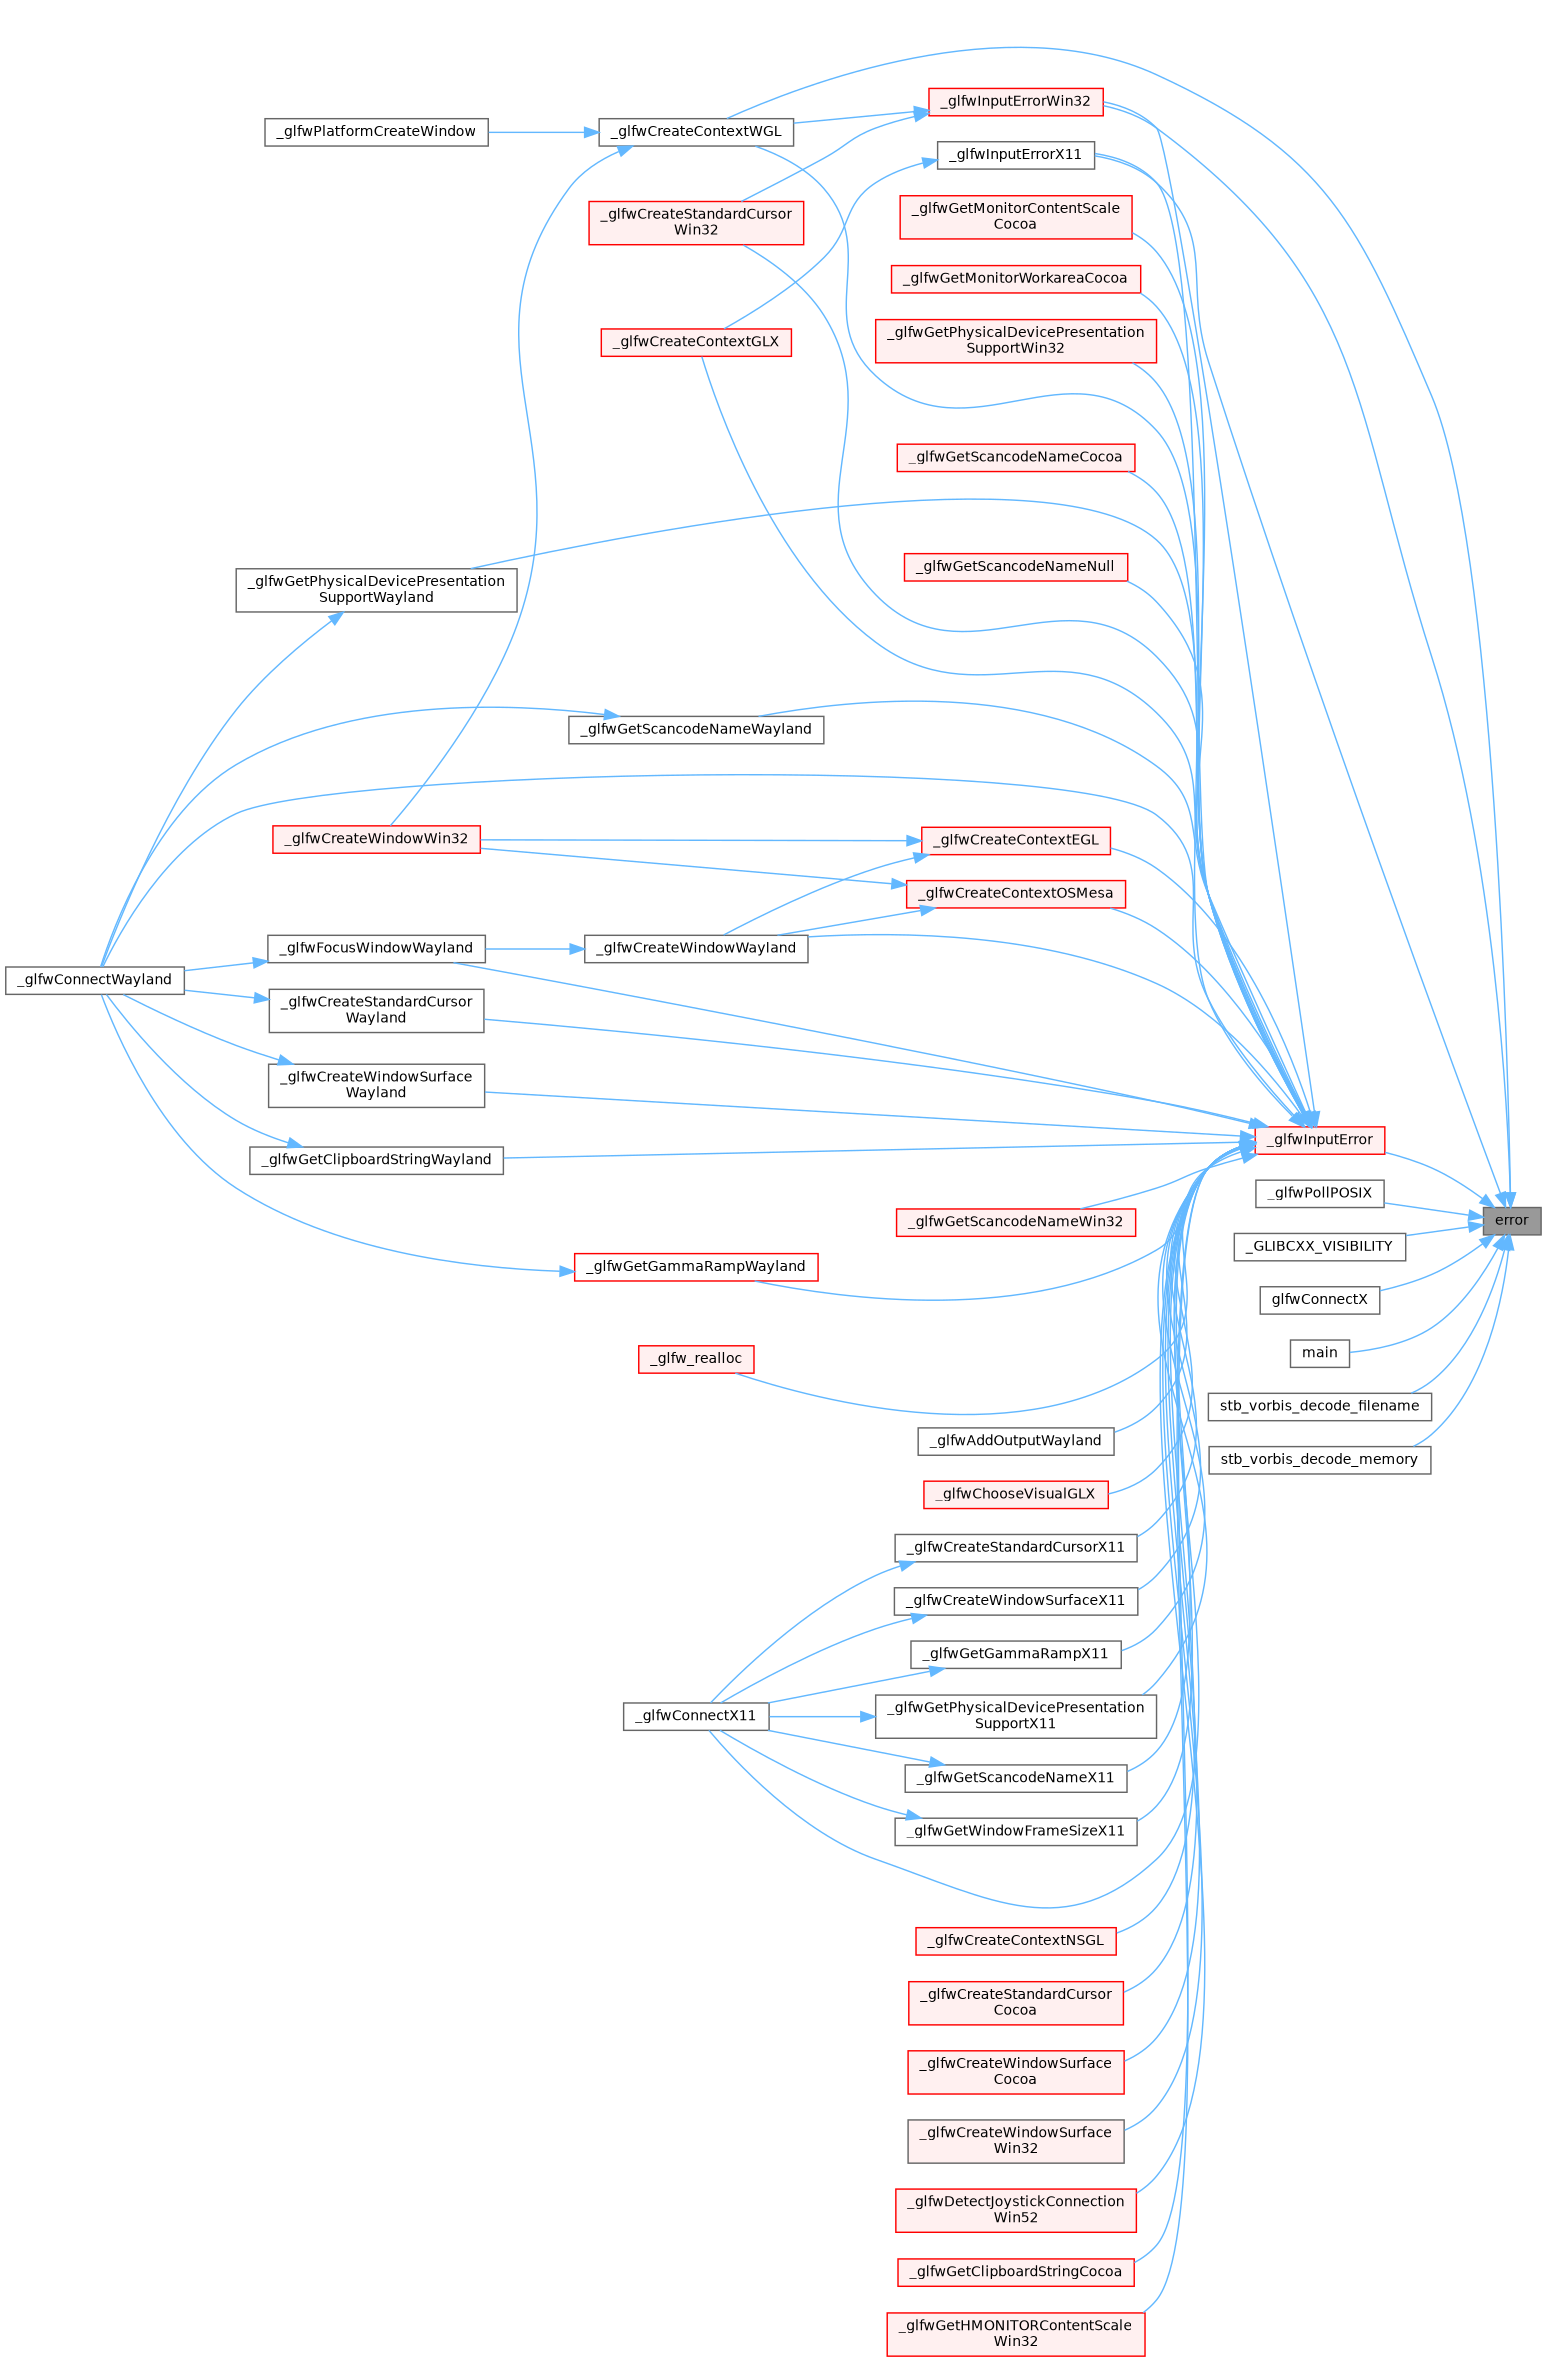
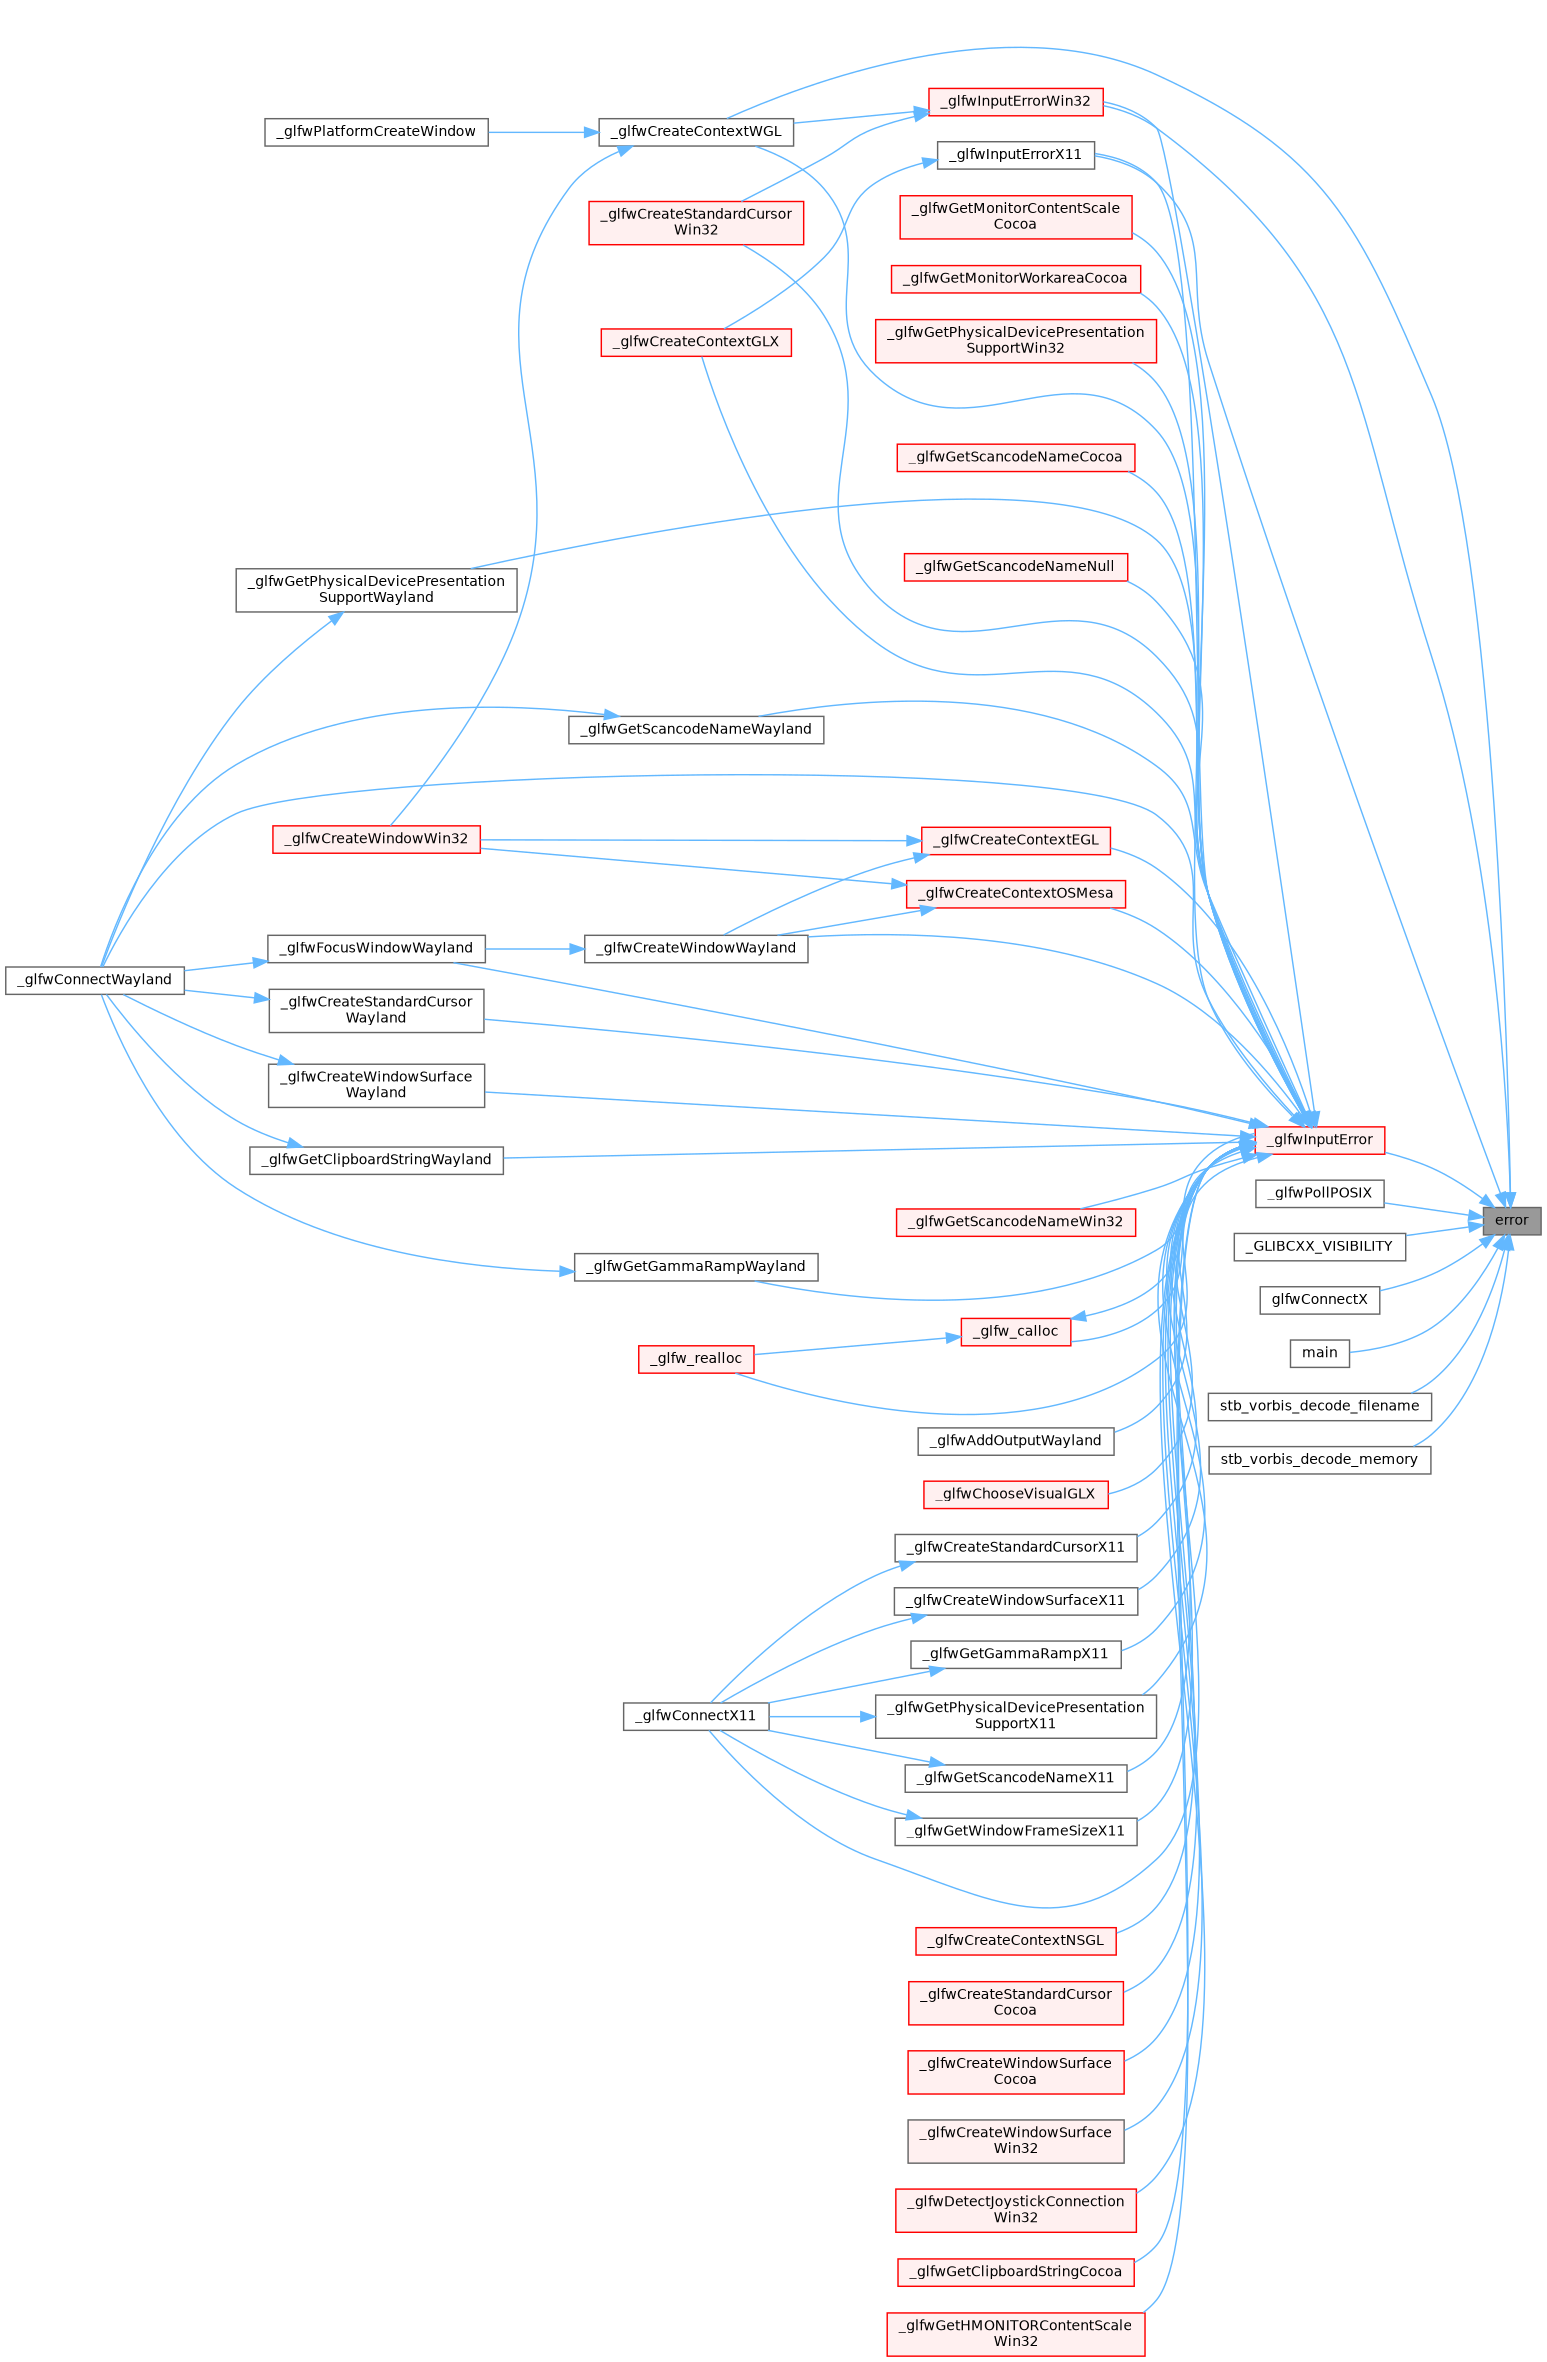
(696, 1267) -> (696, 1267)
none -> (1016, 1332)
(1016, 2211) -> (1016, 2211)
